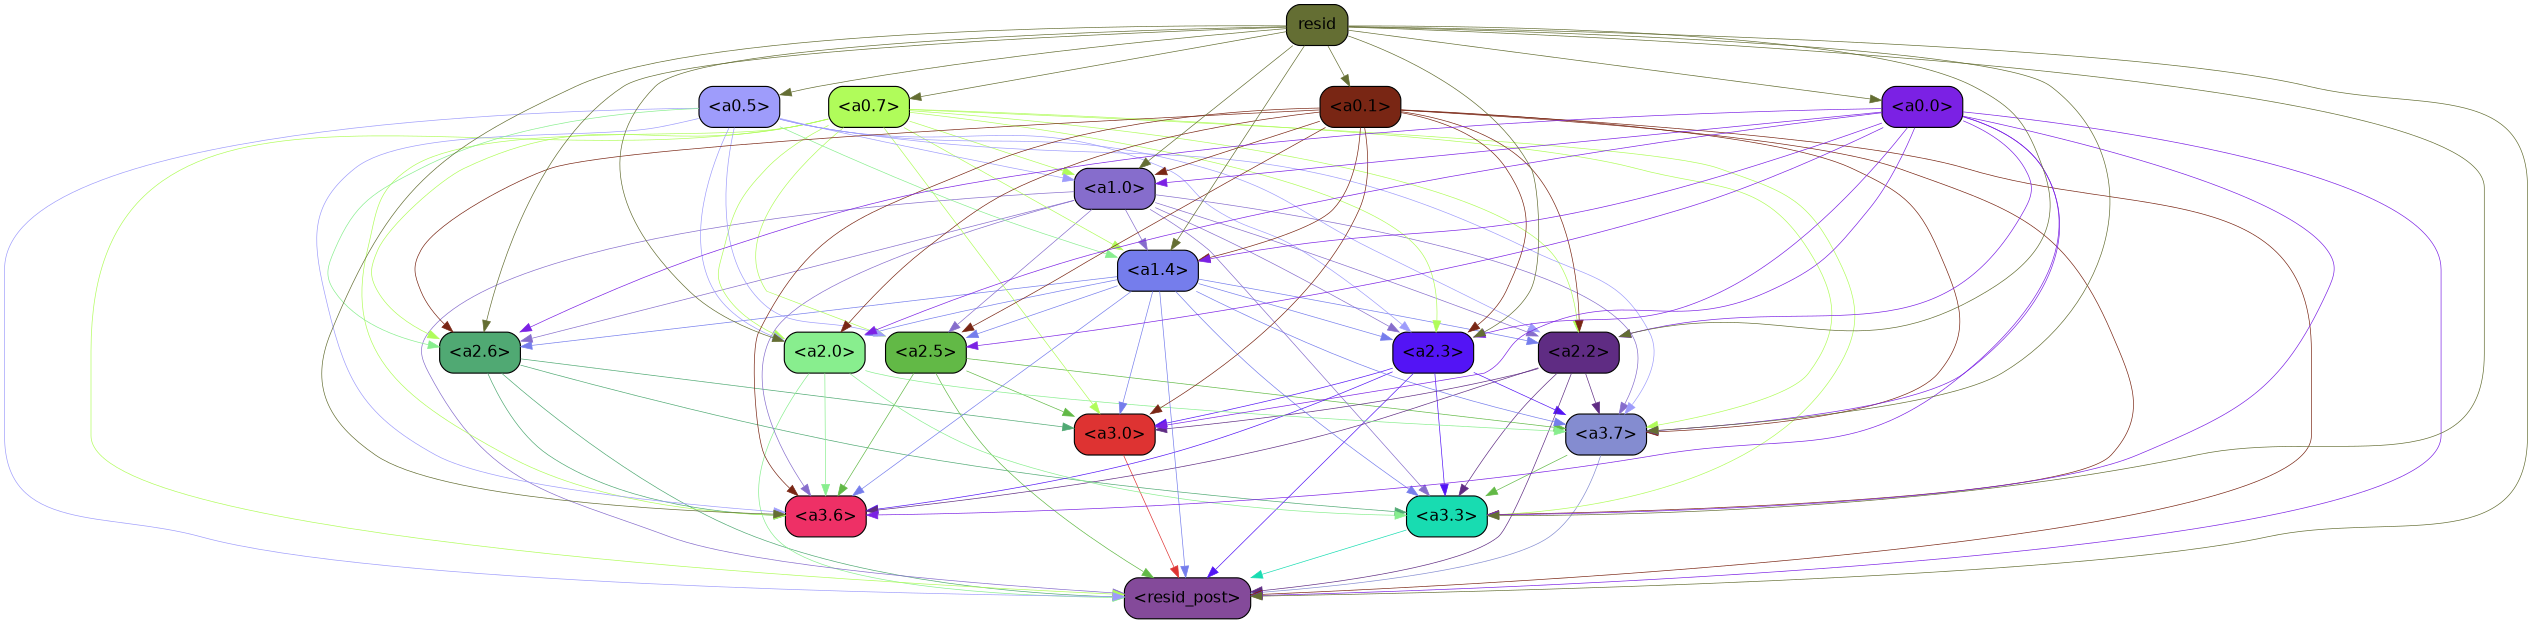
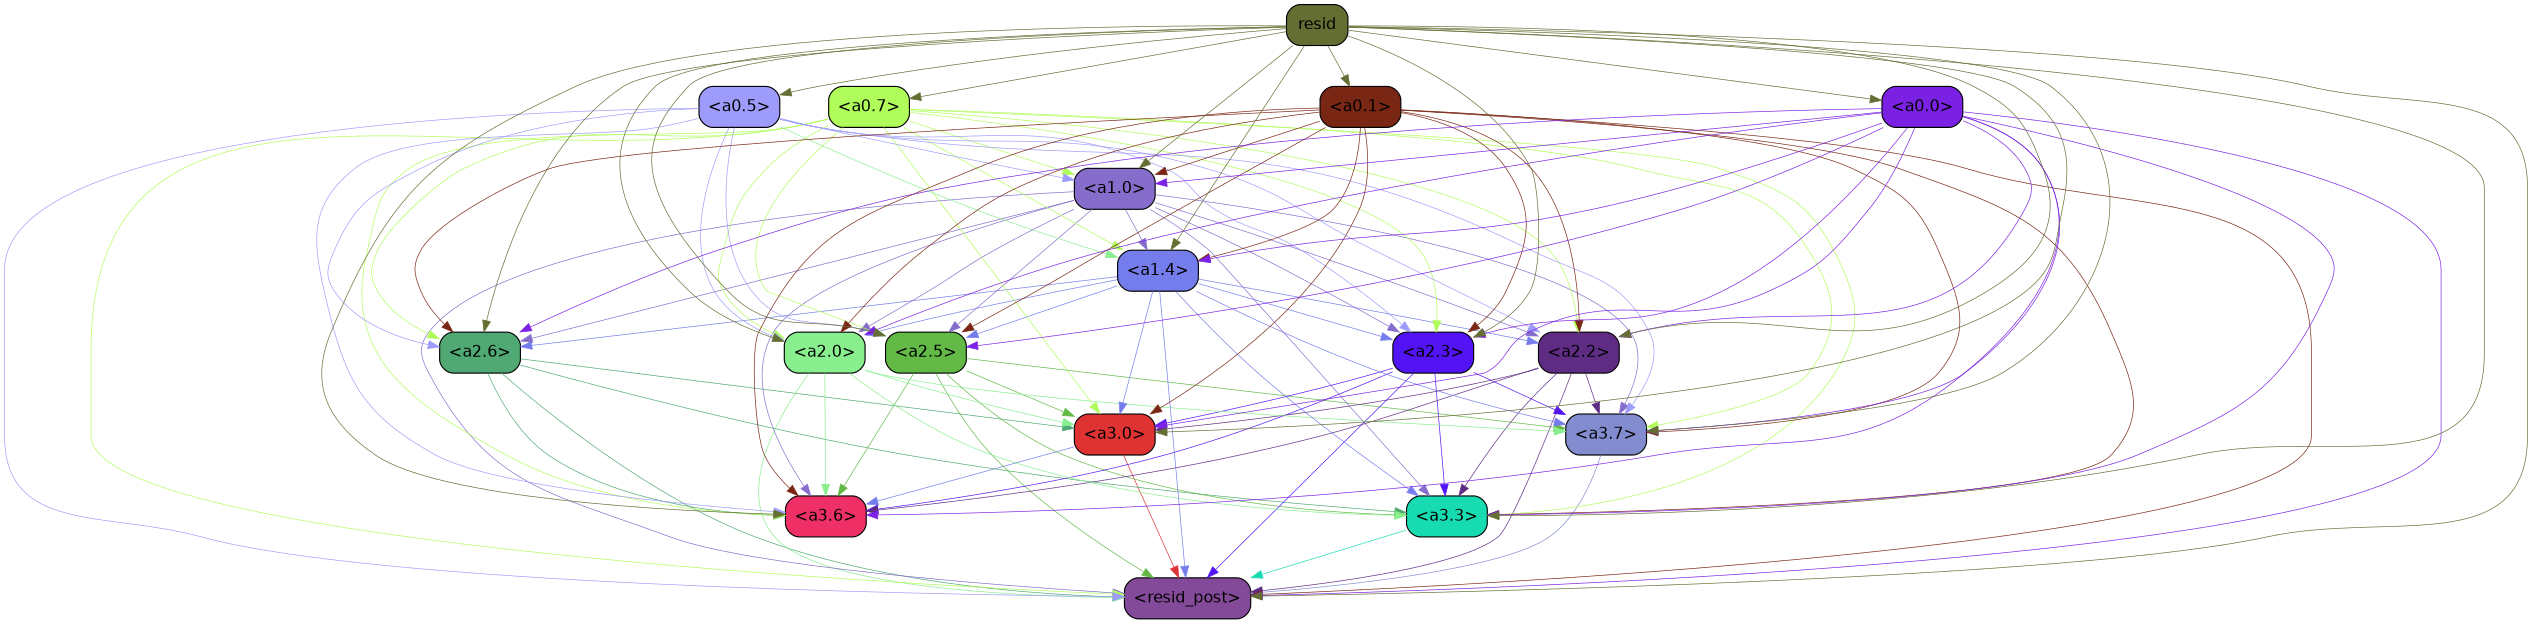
none -> (715, 74)
(376, 194) -> (376, 194)
none -> (970, 265)
none -> (1999, 306)
(1010, 380) -> (976, 474)
none -> (964, 398)
(1549, 464) -> (1087, 464)
